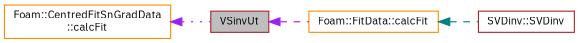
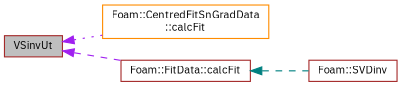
(196, 22) -> (88, 38)
(374, 22) -> (186, 71)
(526, 22) -> (353, 71)
